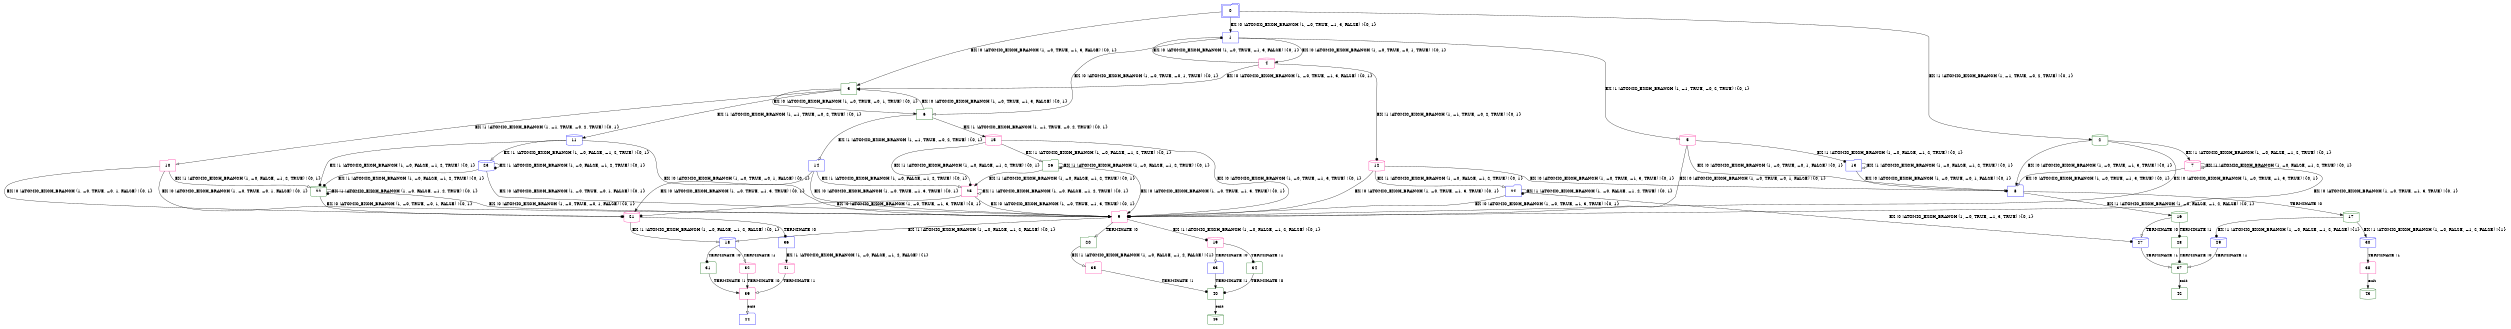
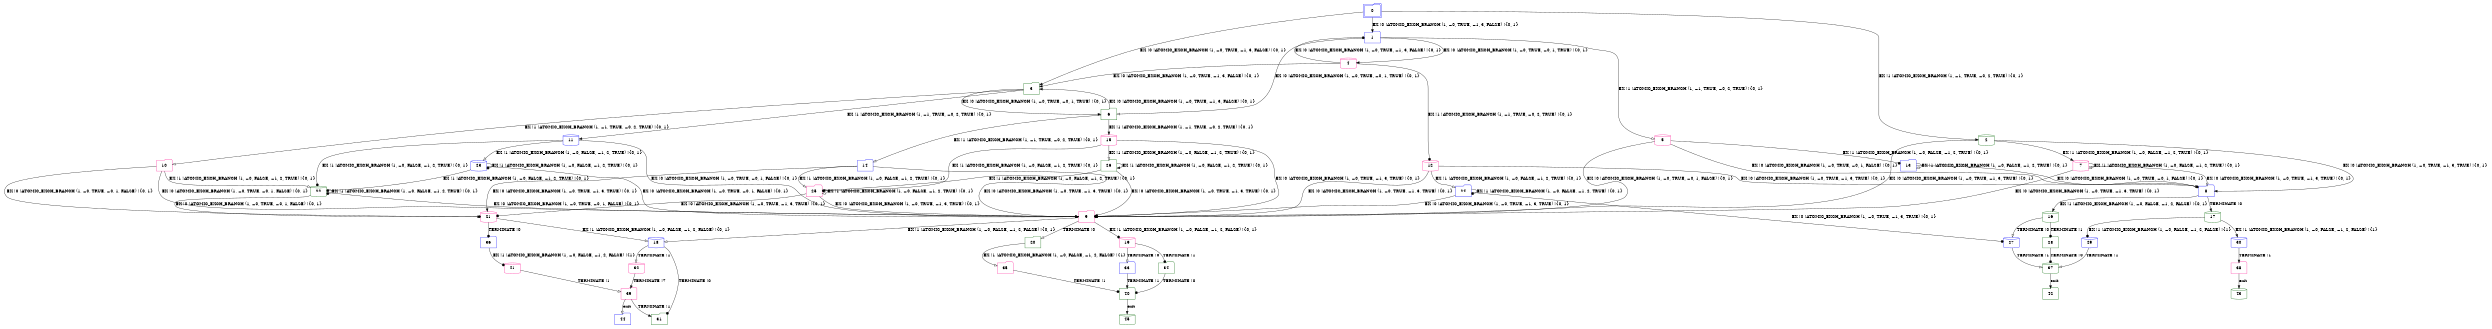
(786, 254) -> (493, 258)
(764, 281) -> (650, 281)
(719, 287) -> (638, 309)
